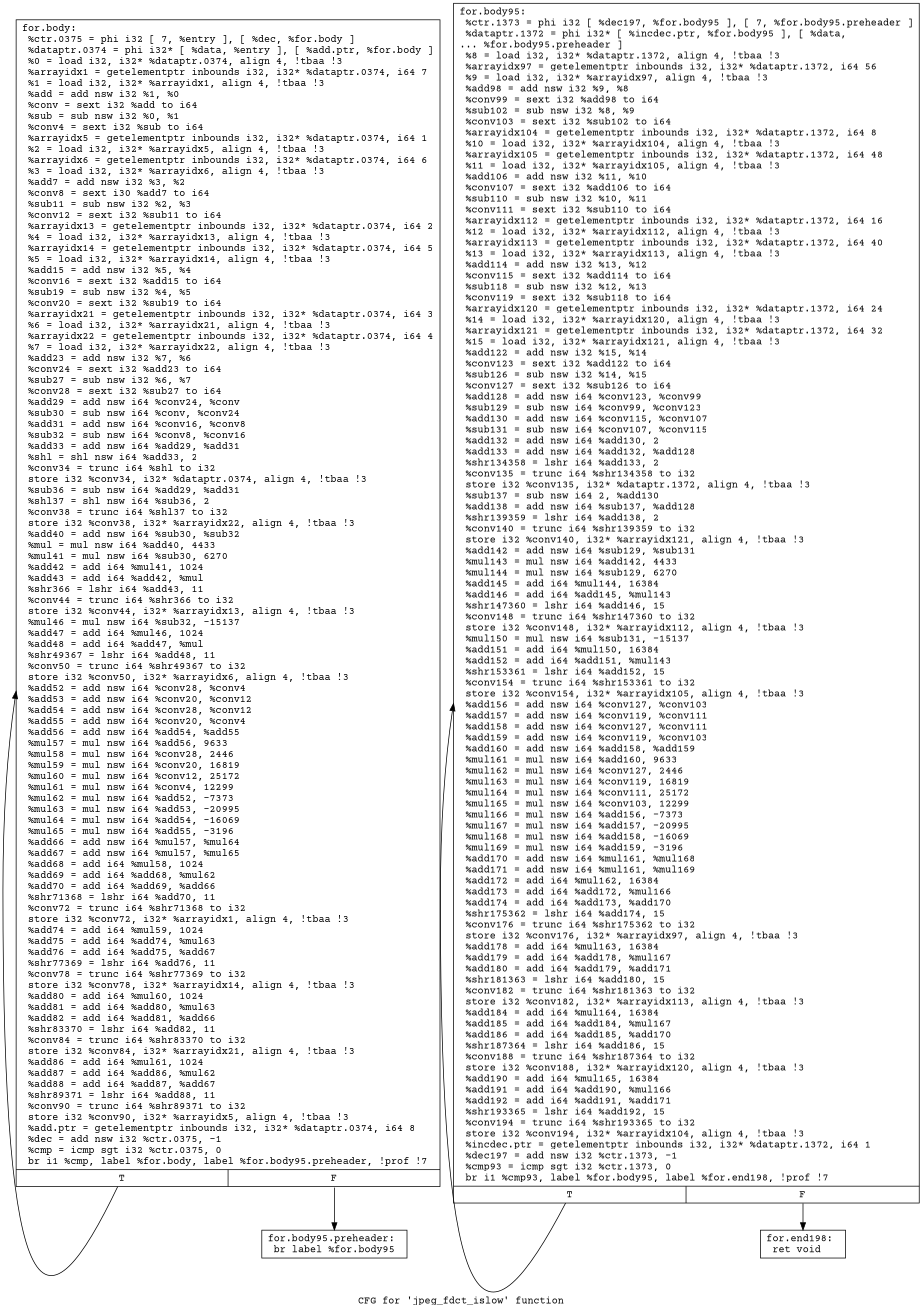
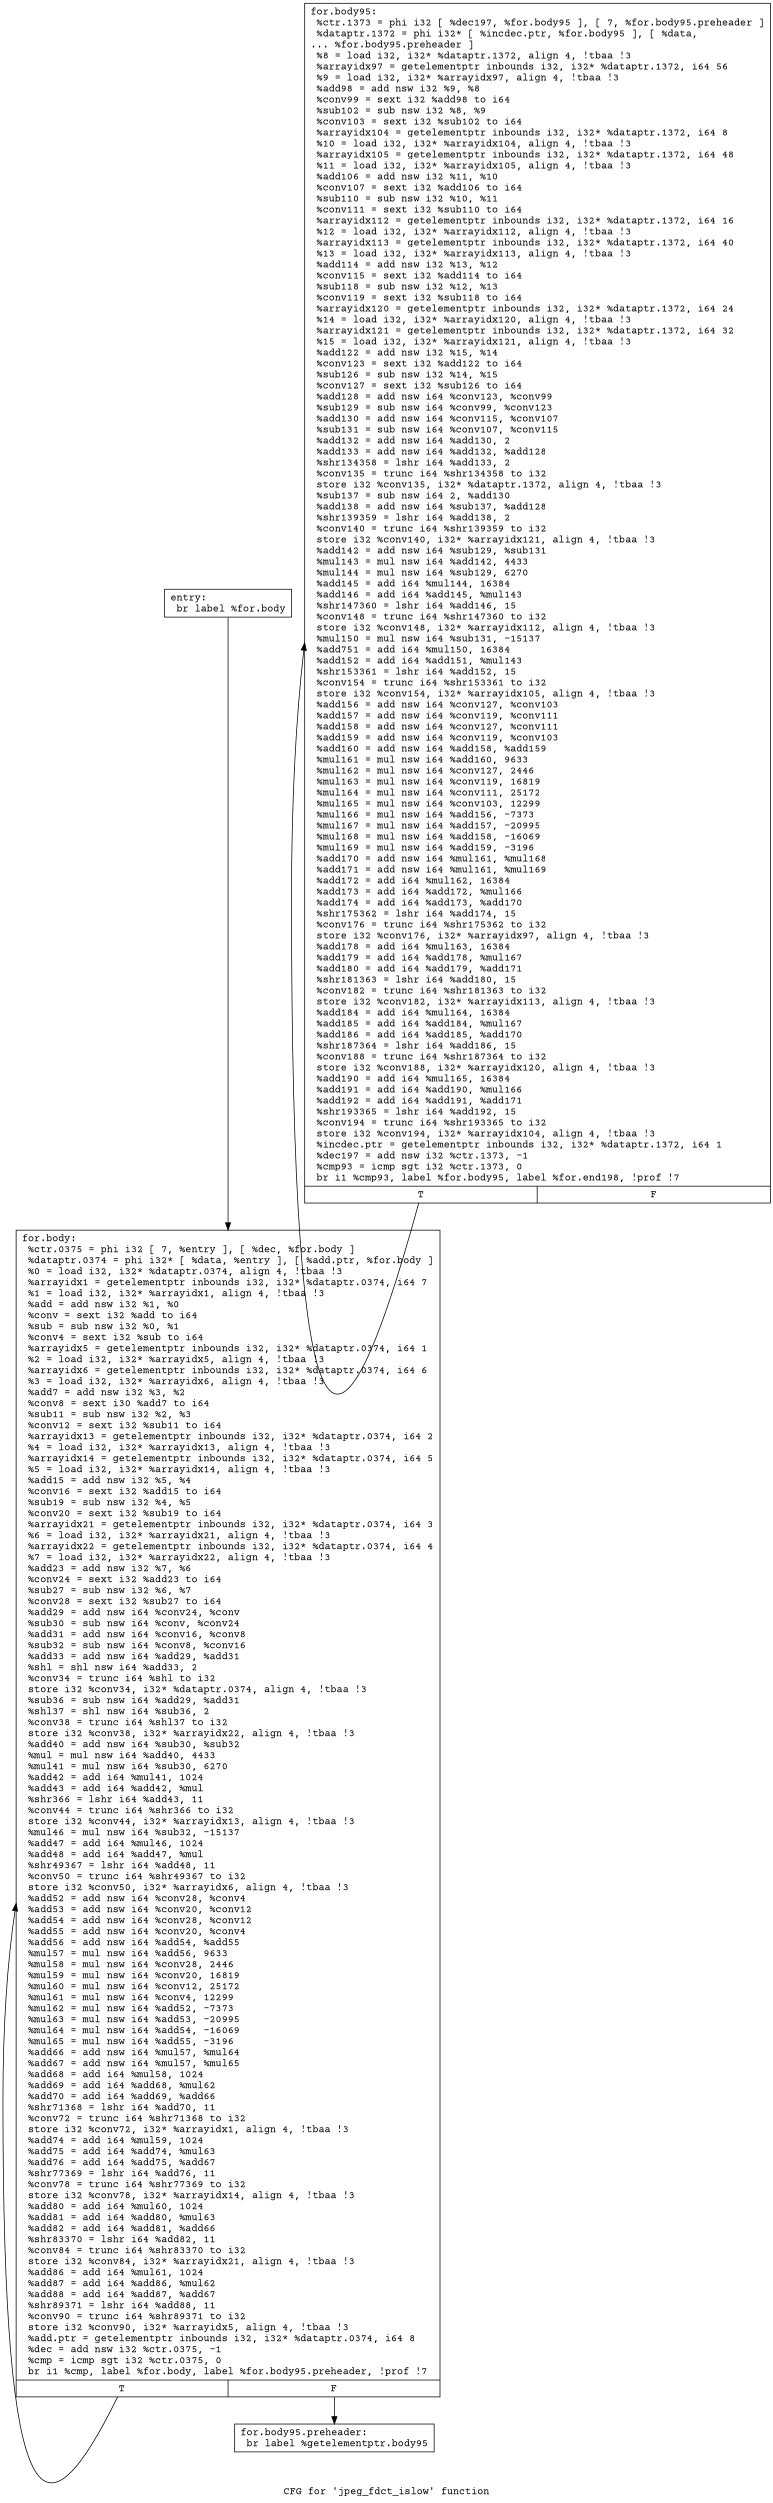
none -> (228, 603)
(560, 649) -> (411, 649)
(803, 1244) -> none
(331, 1249) -> (334, 2443)
